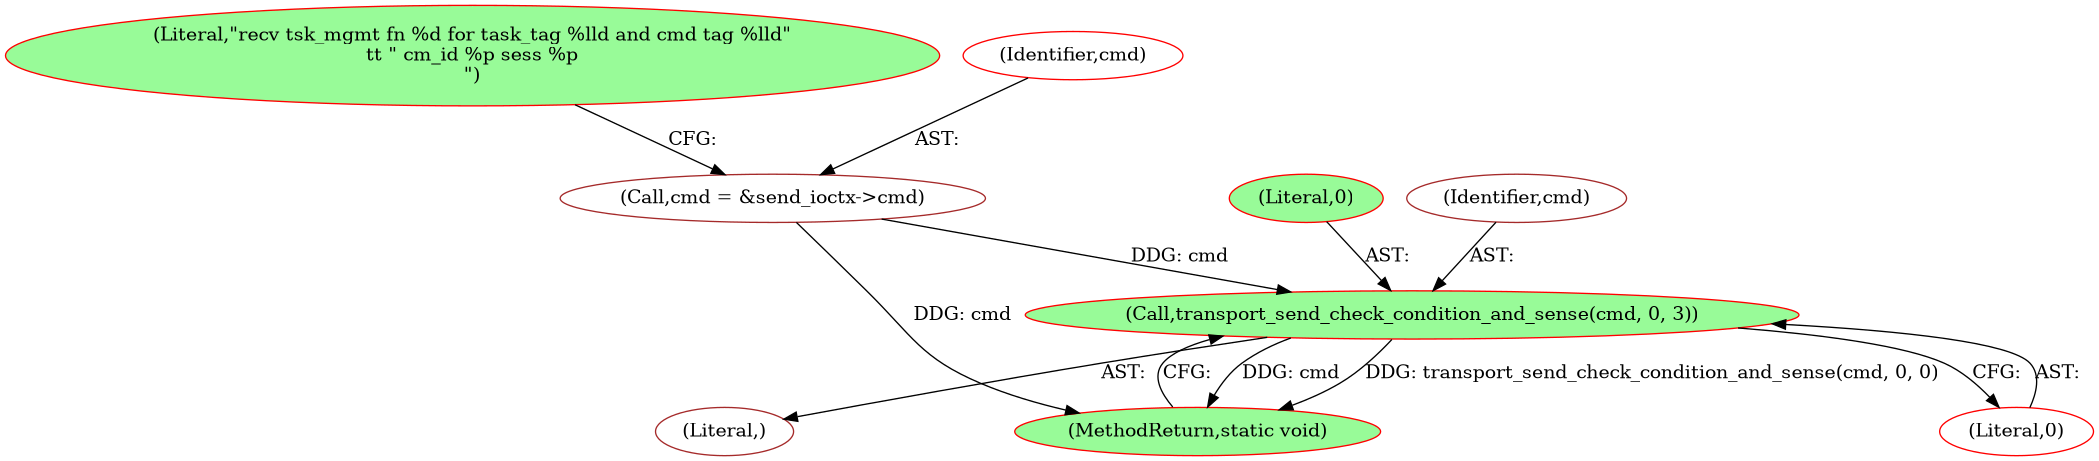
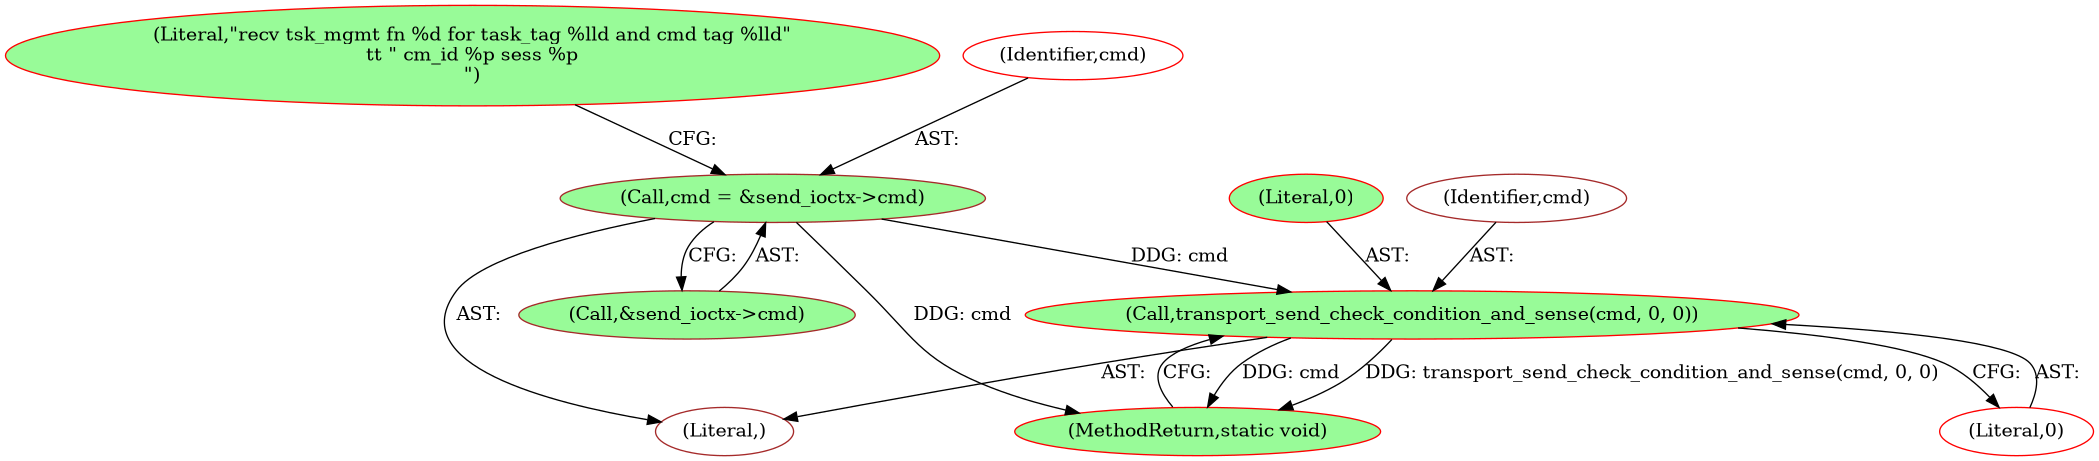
(773, 198) -> (773, 198)
none -> (687, 315)
(1412, 315) -> (1412, 315)
none -> (445, 317)
